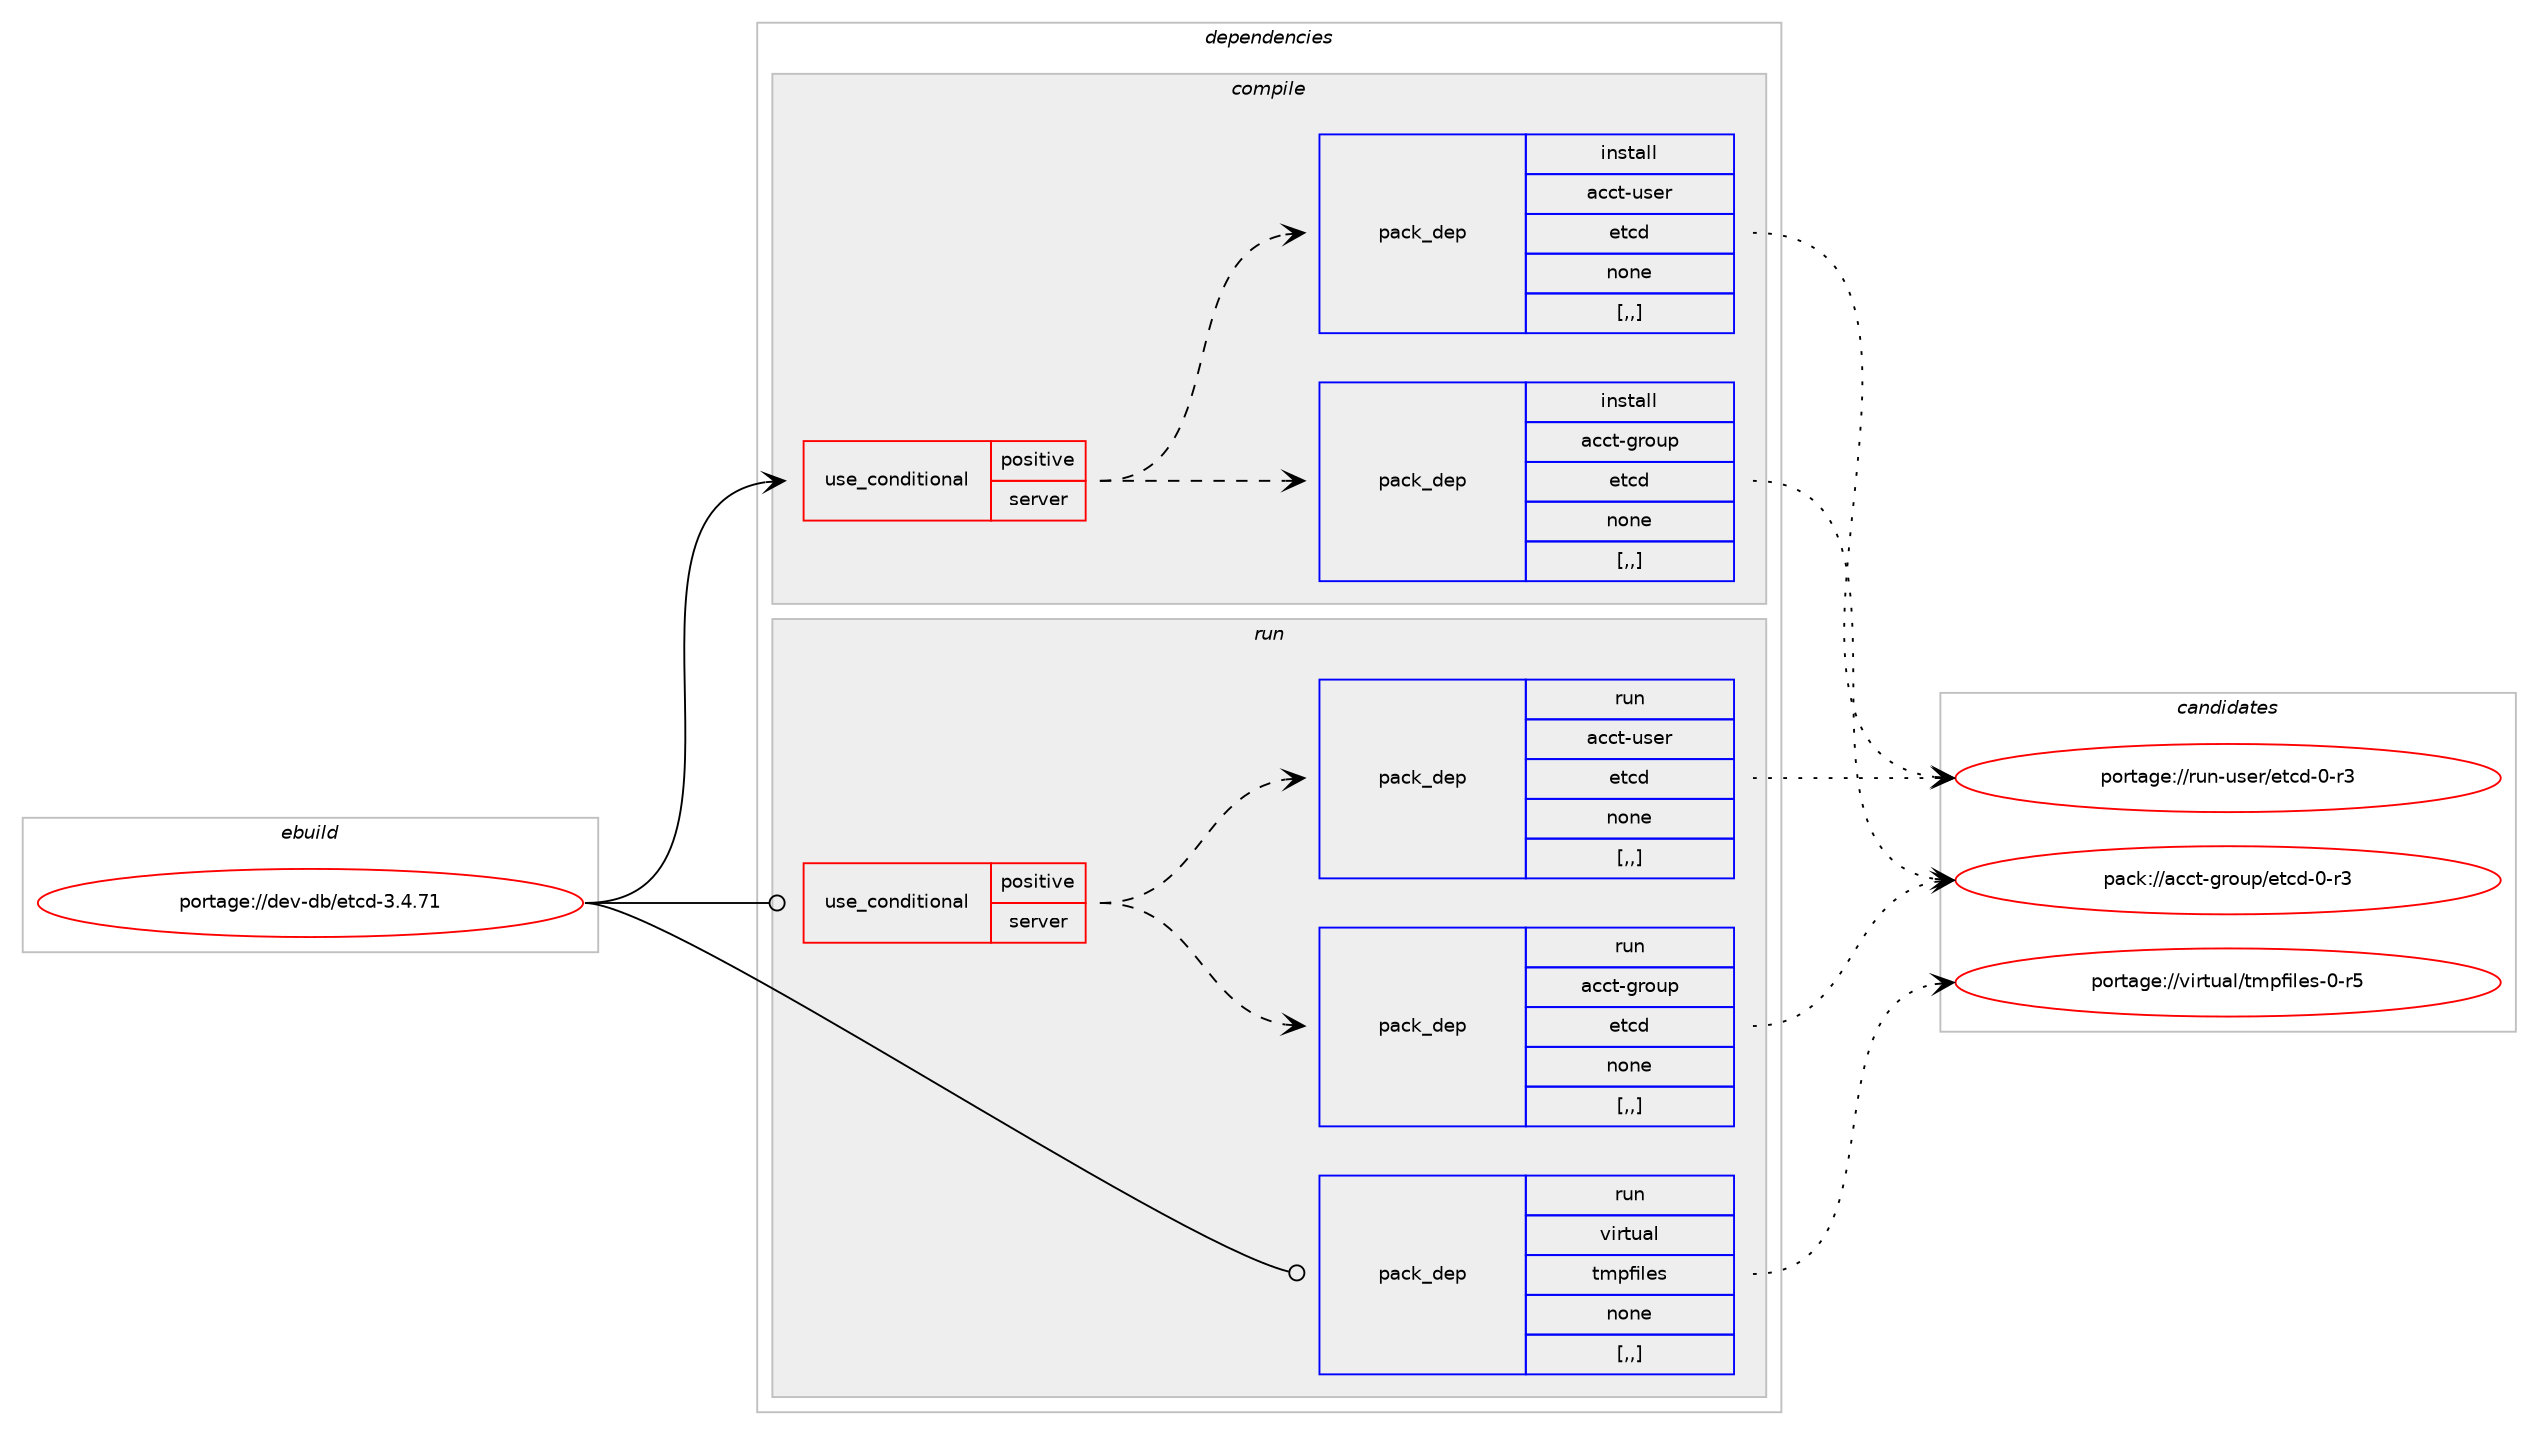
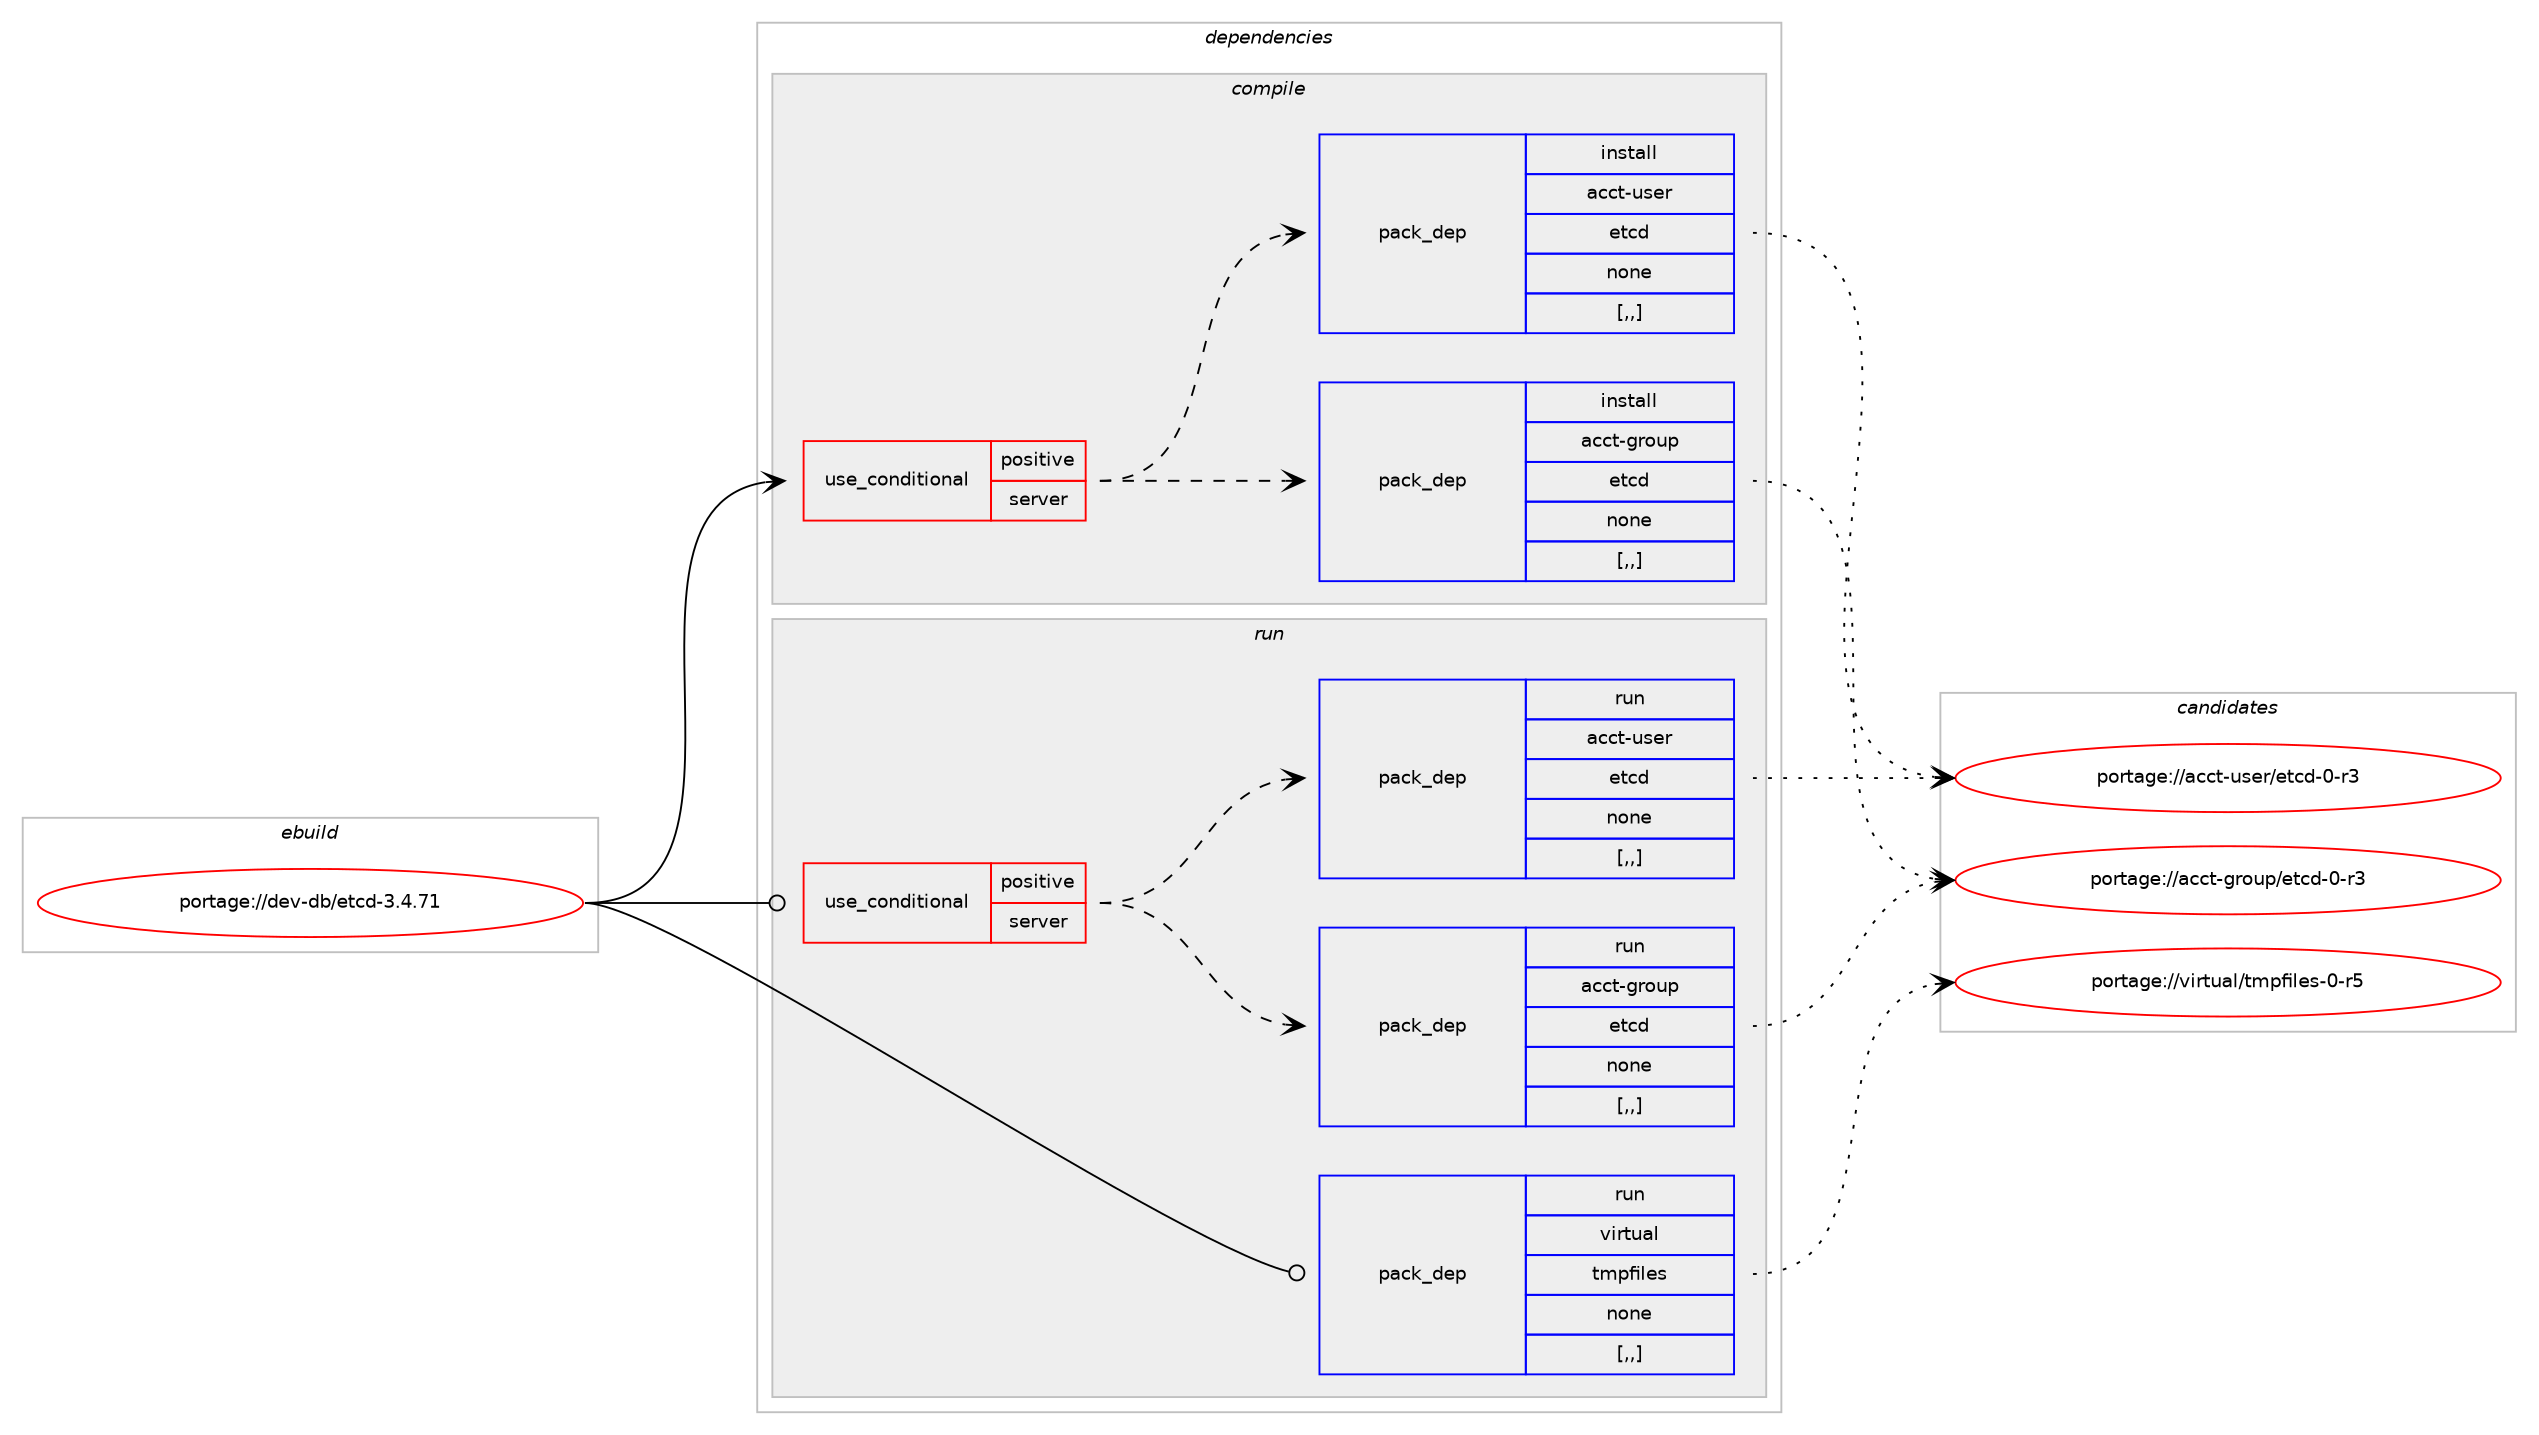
(2228, 778) -> (2228, 778)
(2228, 880) -> (2228, 880)
